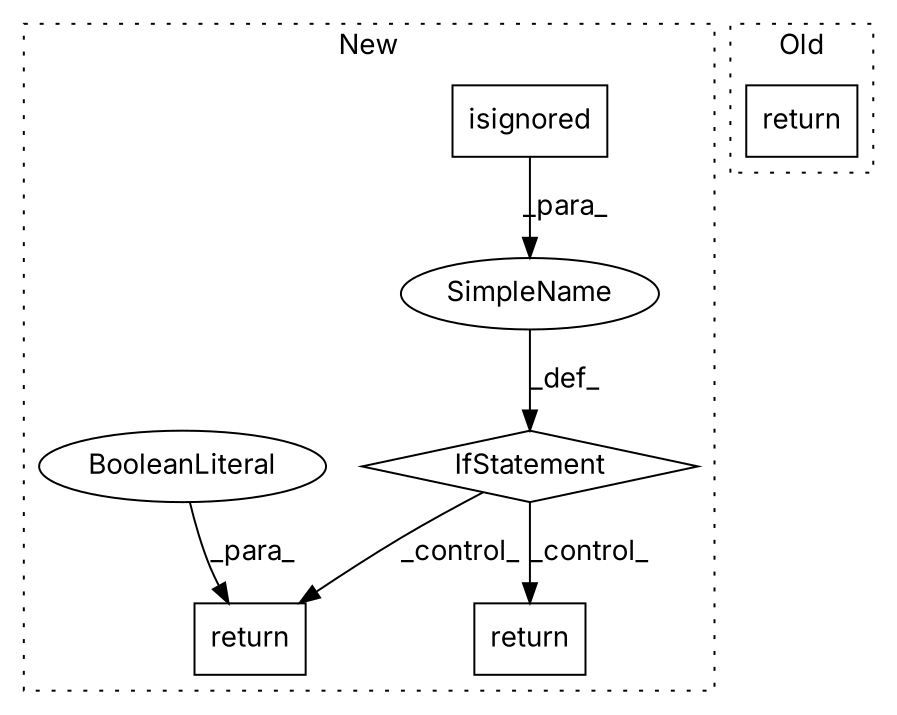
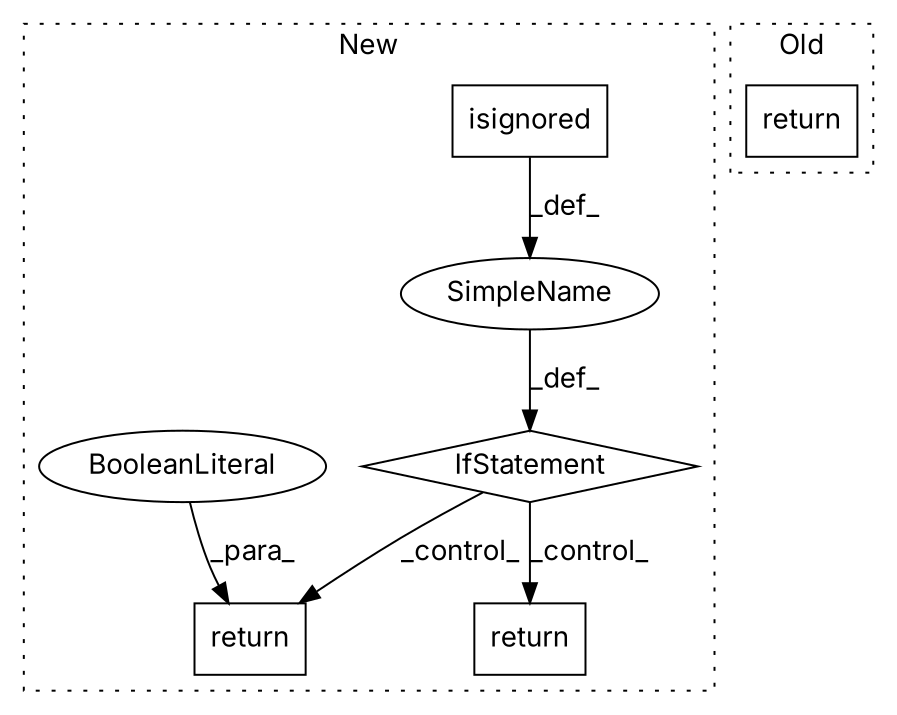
(566, 207) -> (566, 207)
